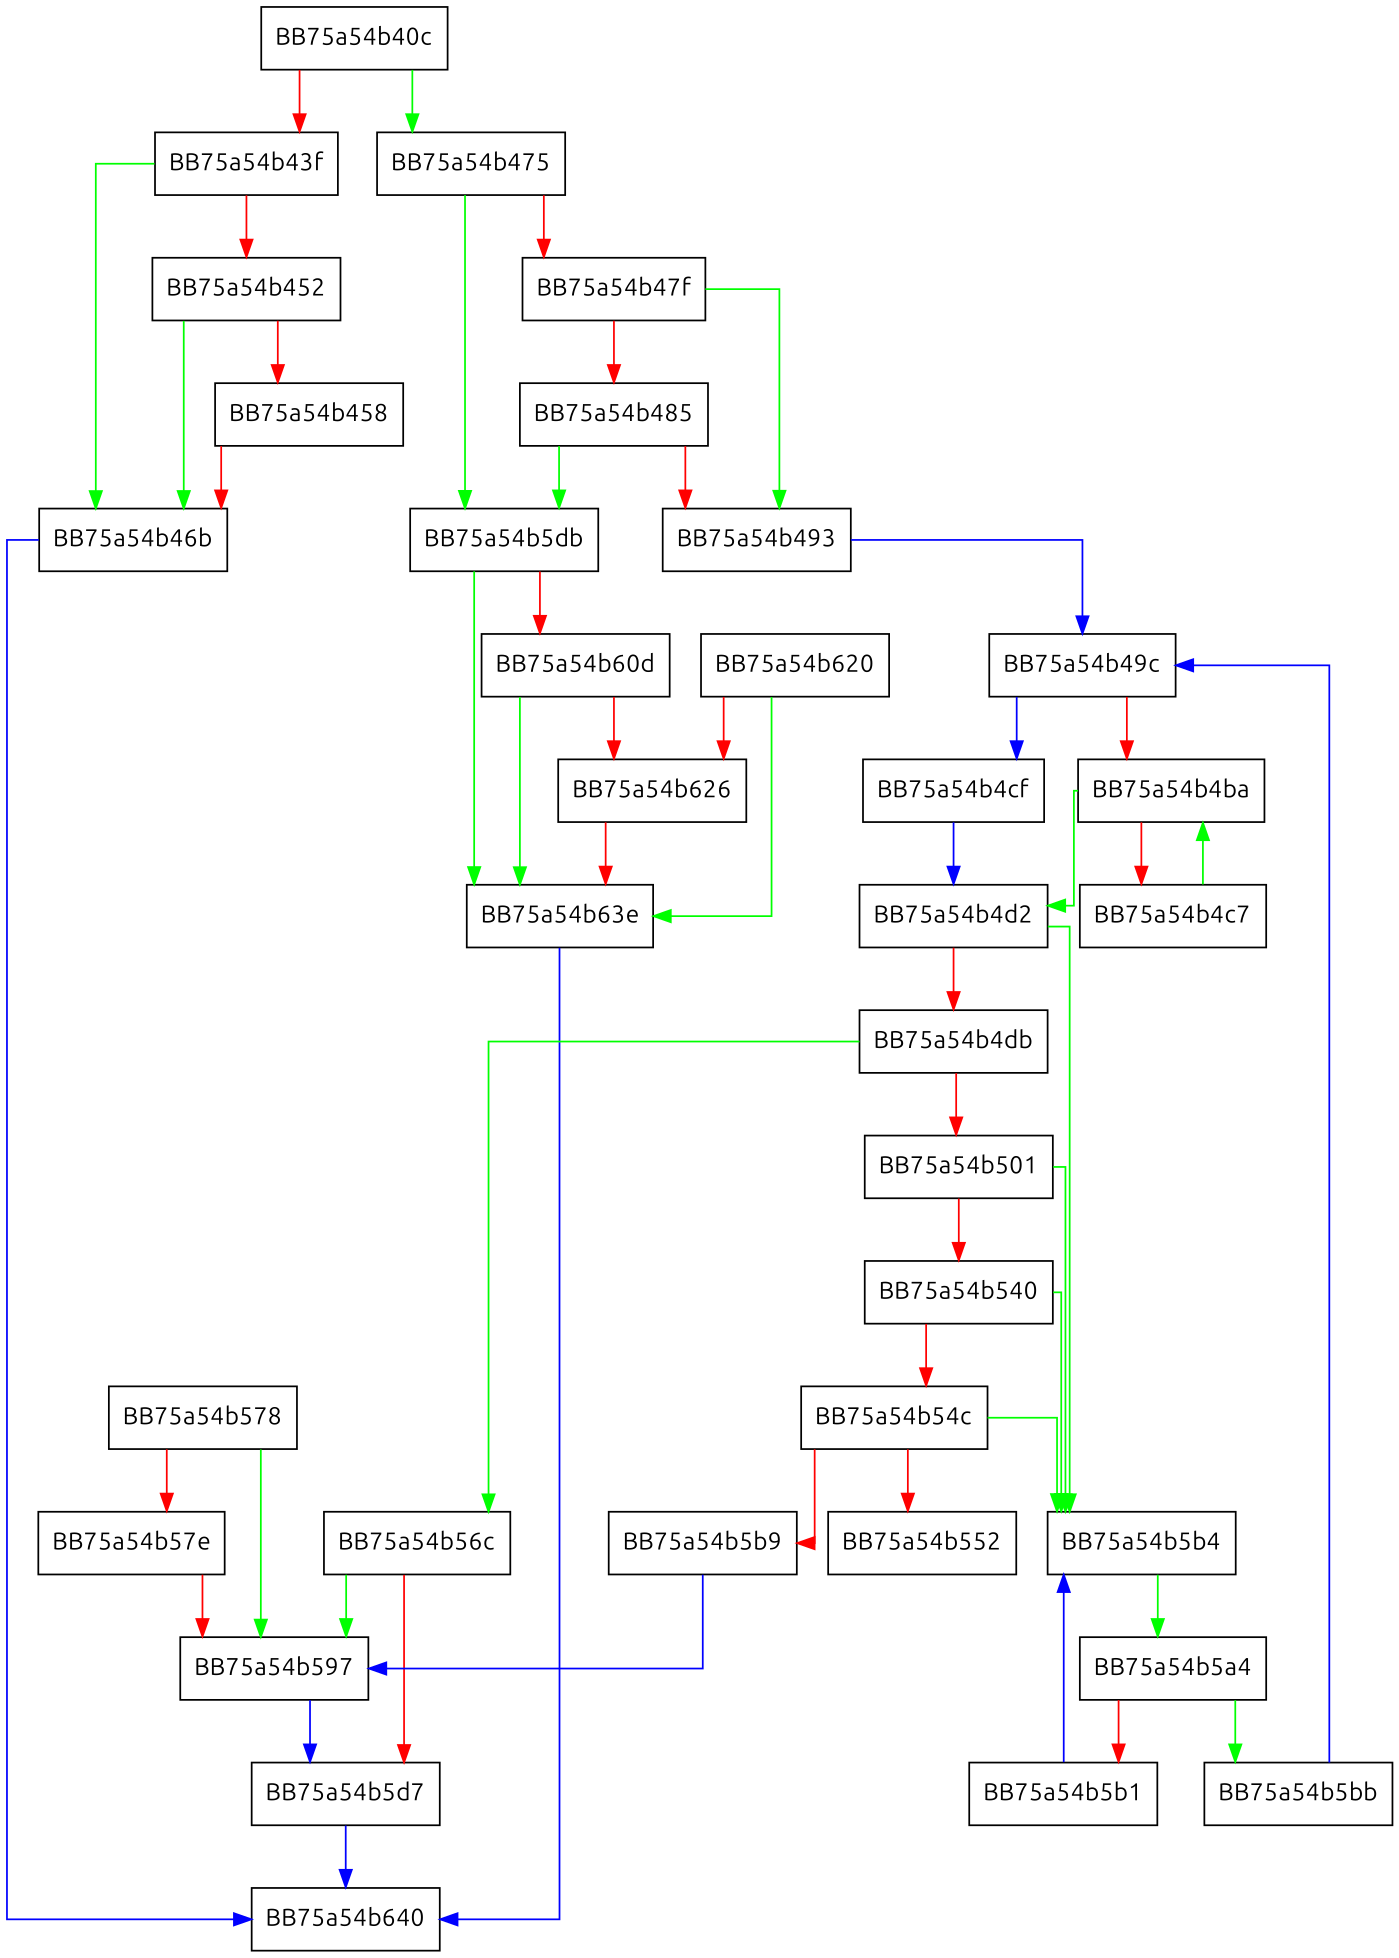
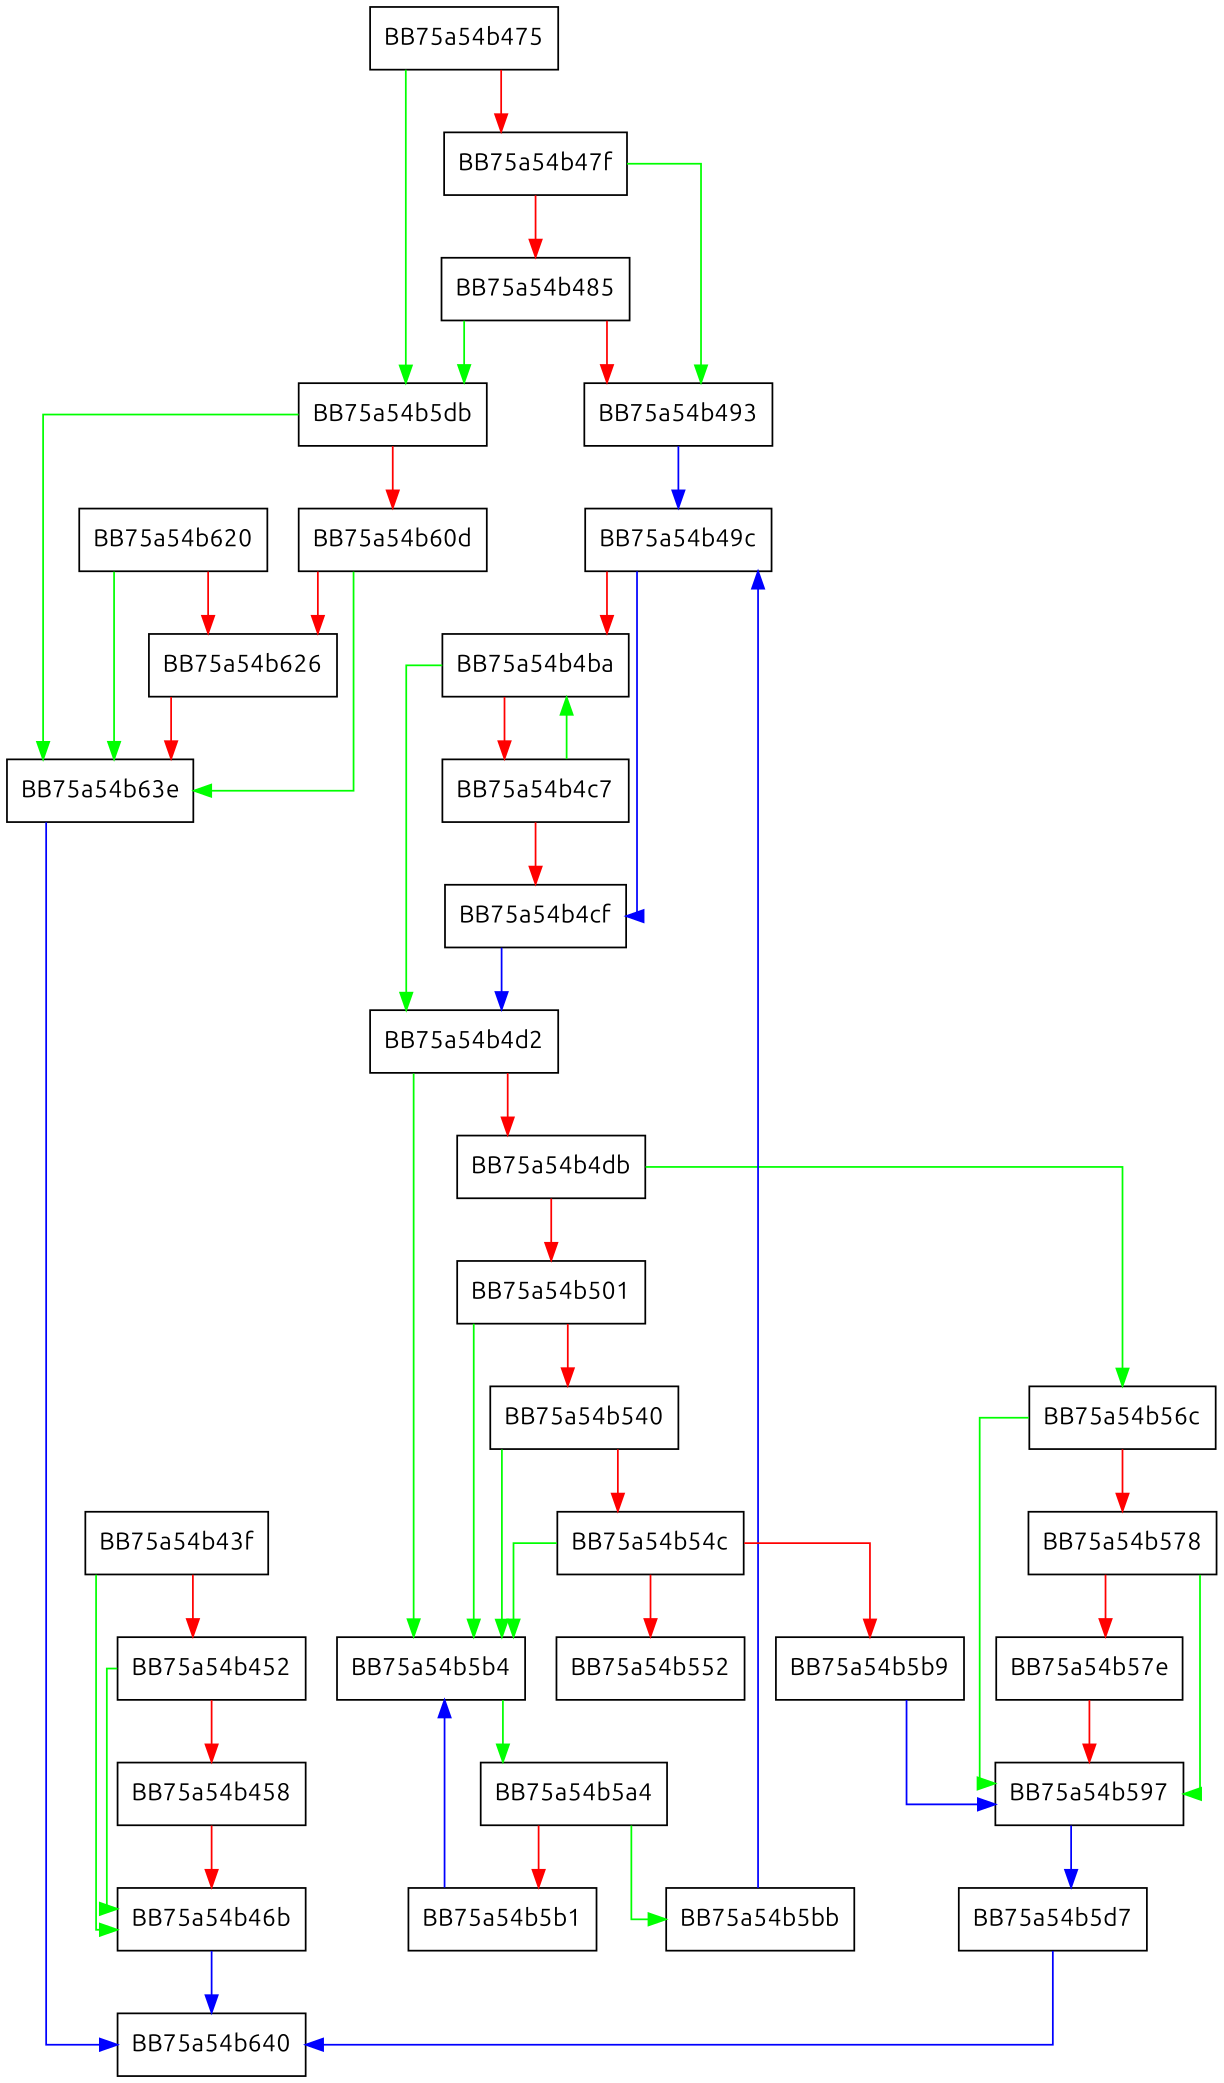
(354, 38) -> none
none -> (536, 844)
(404, 1656) -> (1123, 1471)
